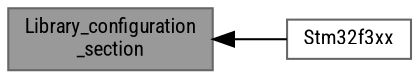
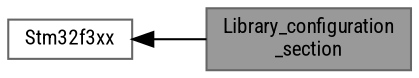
(260, 39) -> (180, 39)
